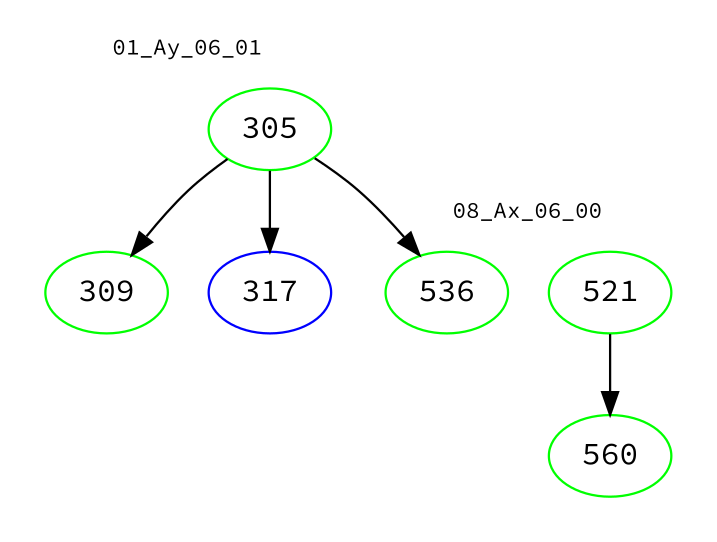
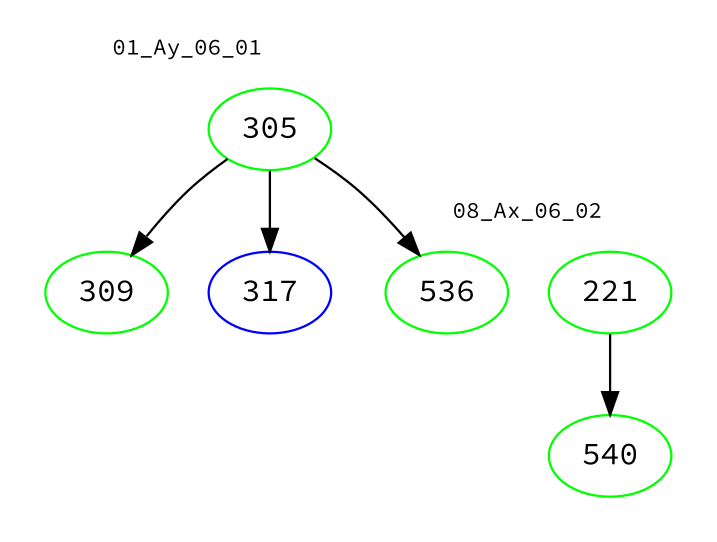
(528, 212) -> (528, 212)
(610, 293) -> (610, 293)
(610, 456) -> (610, 456)
